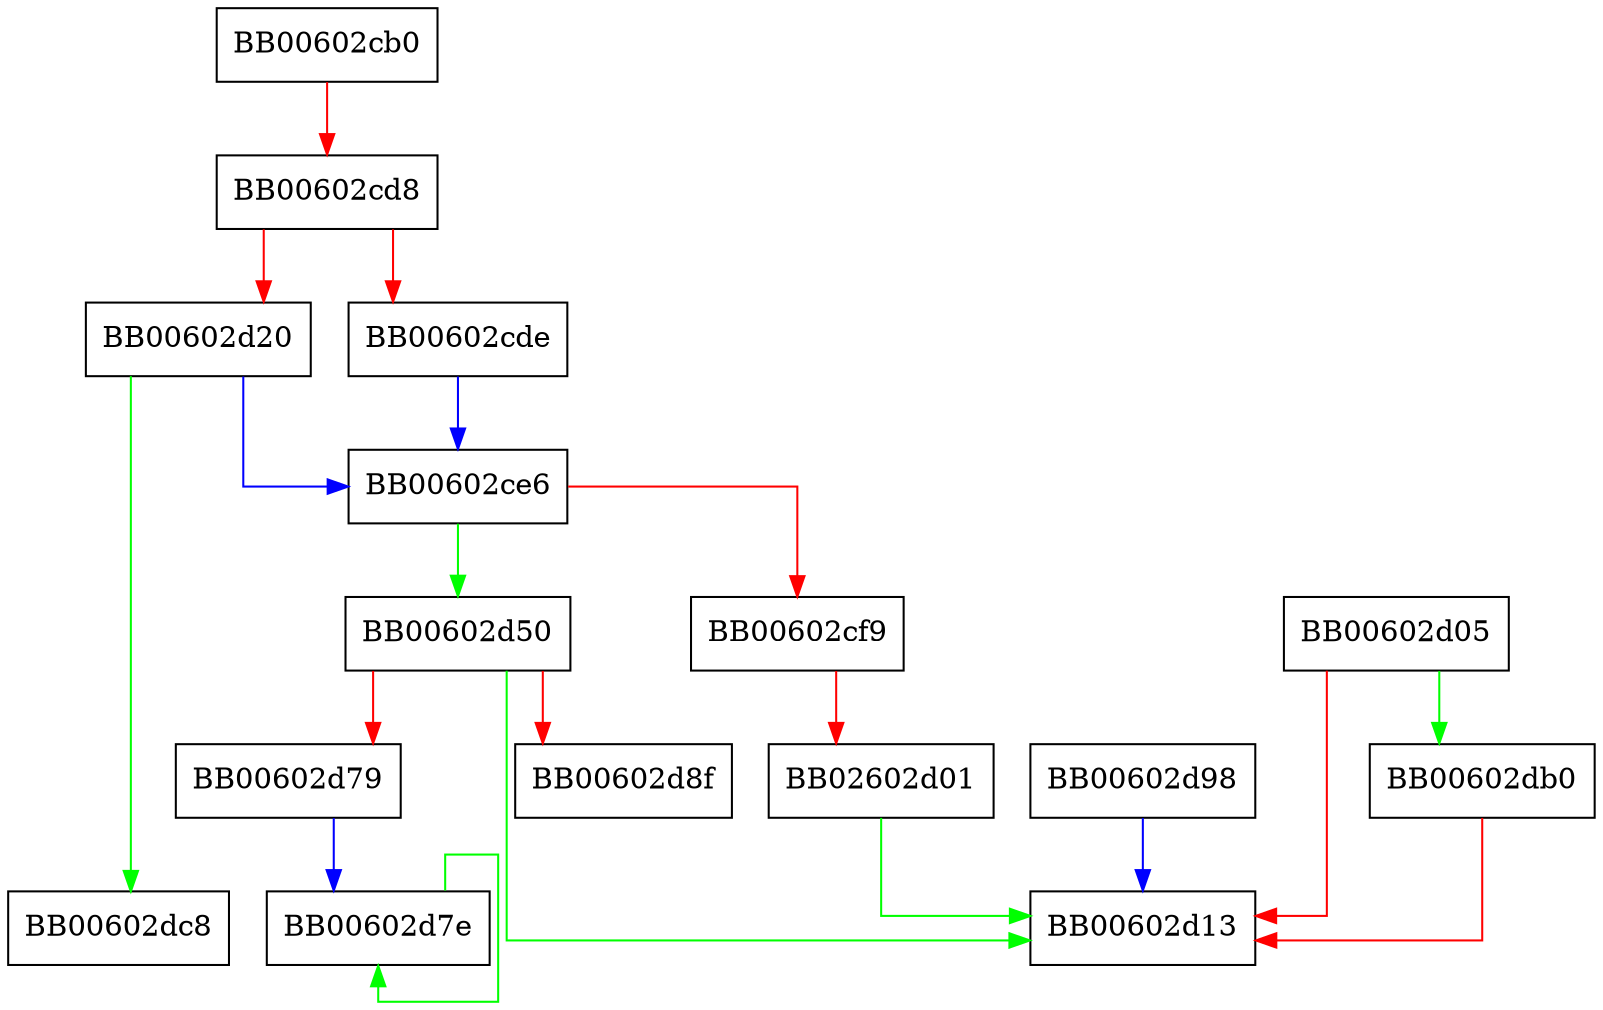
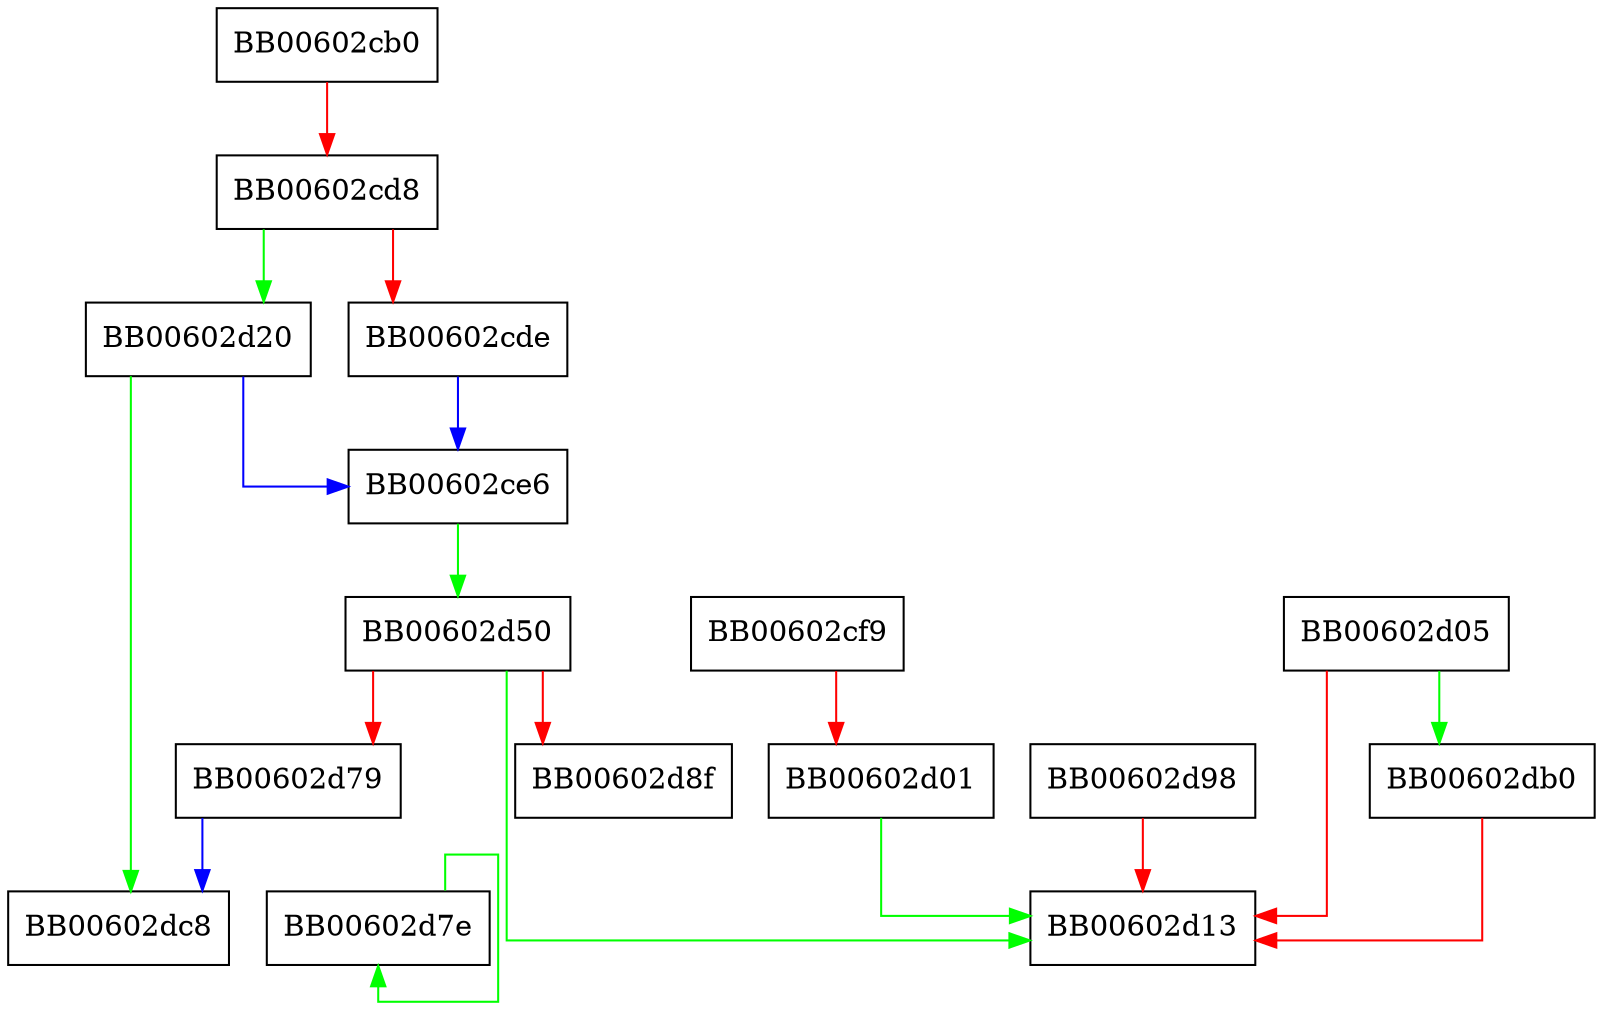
(264, 255) -> (264, 255)
(728, 487) -> none
(881, 781) -> (881, 781)
(334, 844) -> (202, 844)
(1143, 844) -> (1143, 844)
